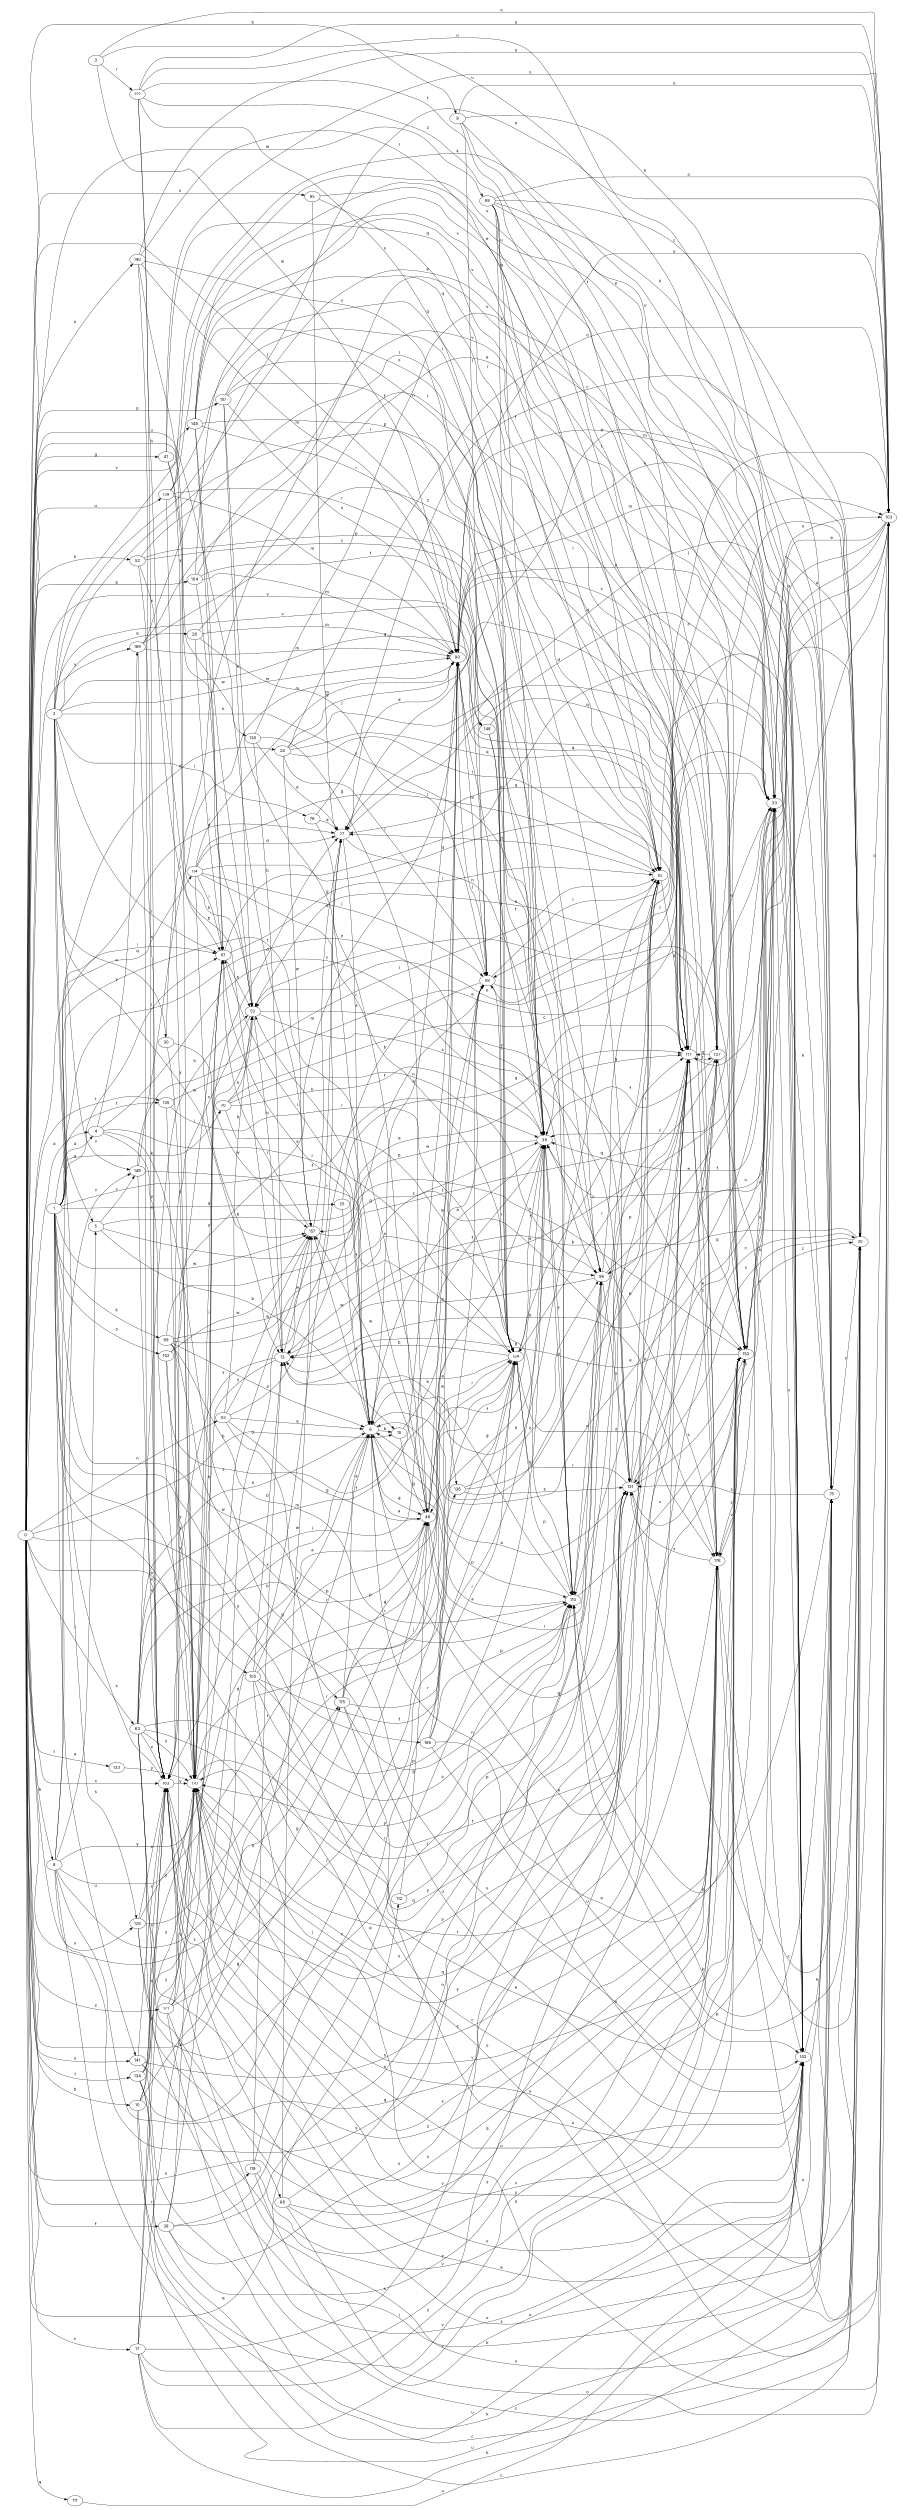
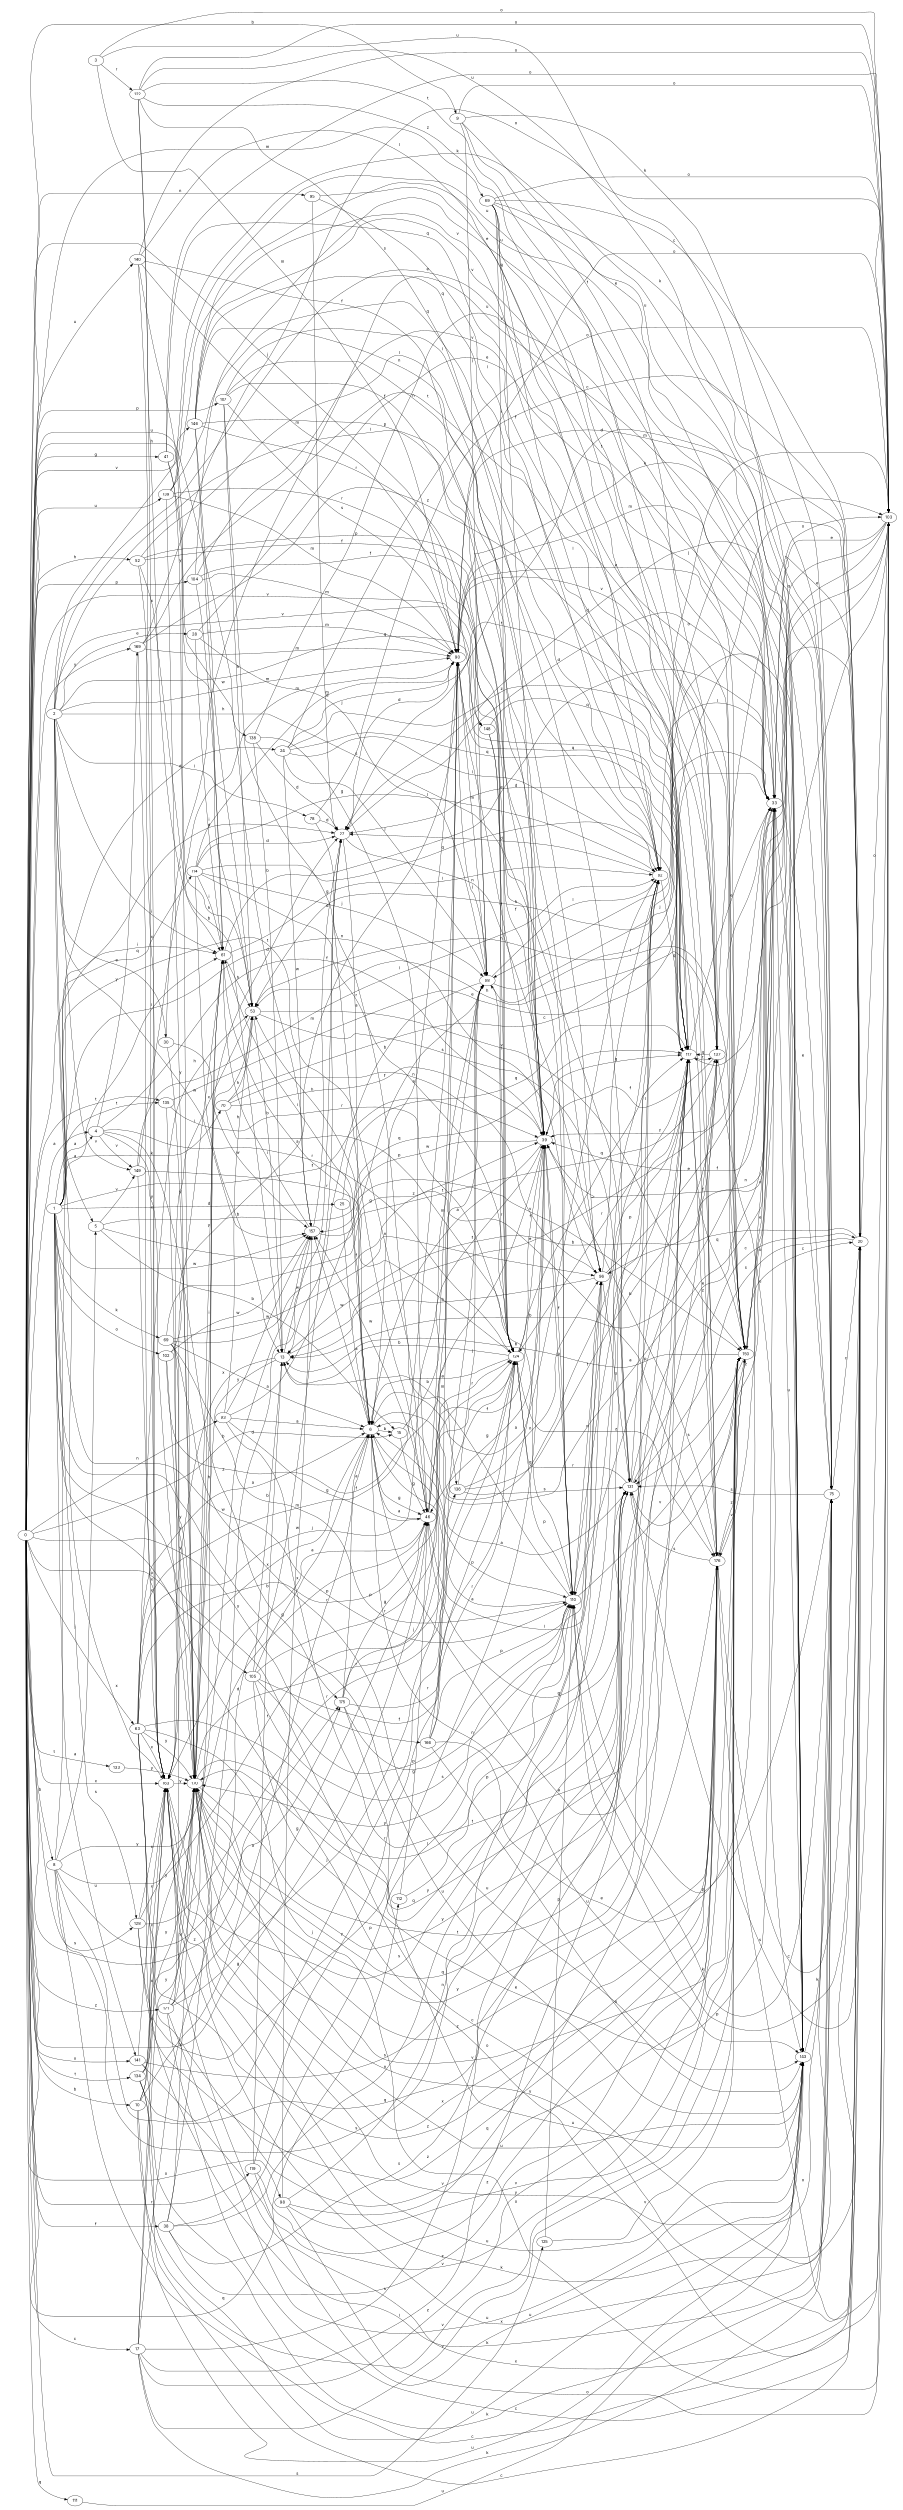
none -> (475, 1273)
(66, 1402) -> (113, 1152)
none -> (545, 2242)
